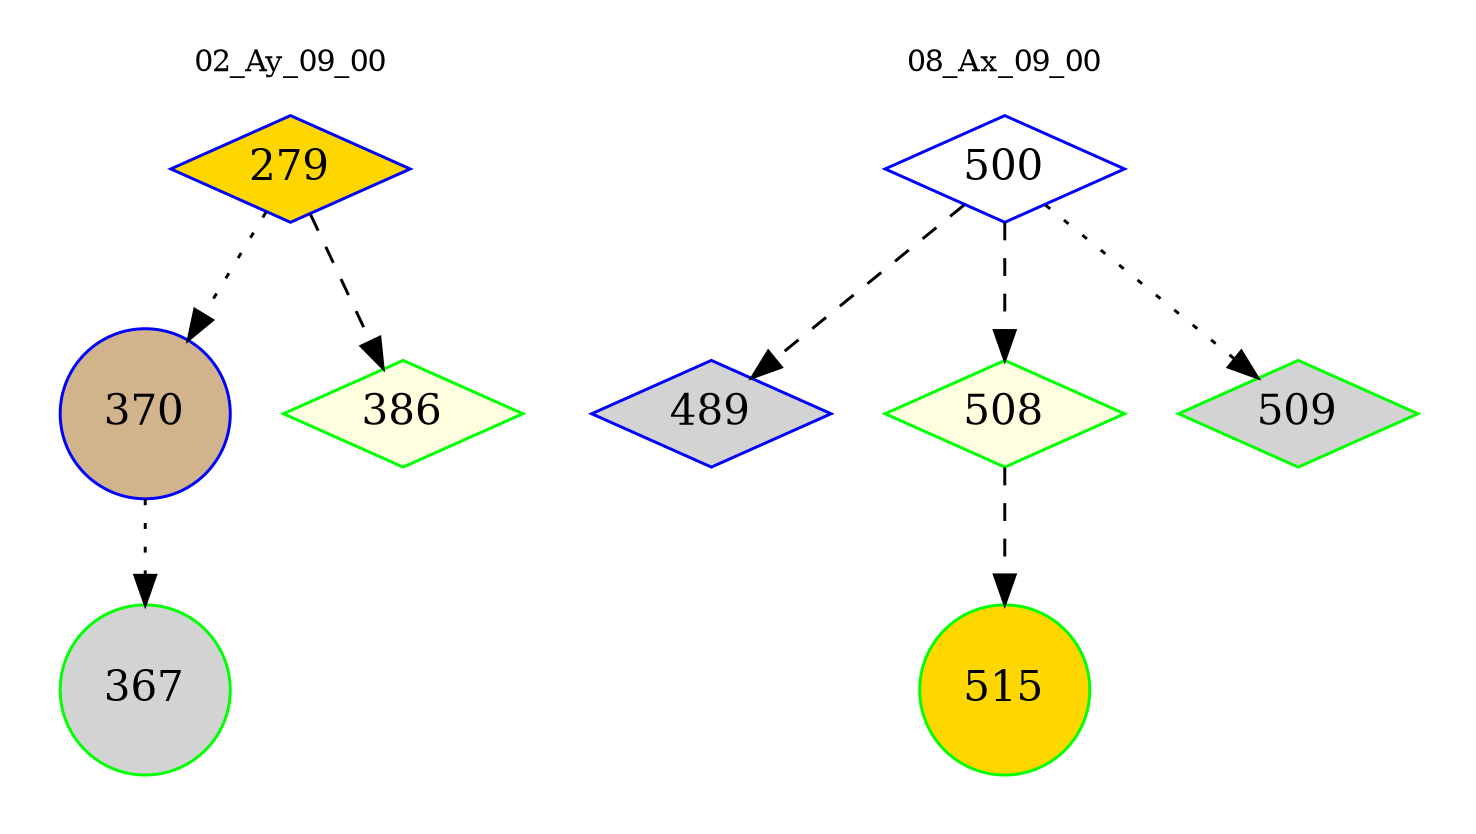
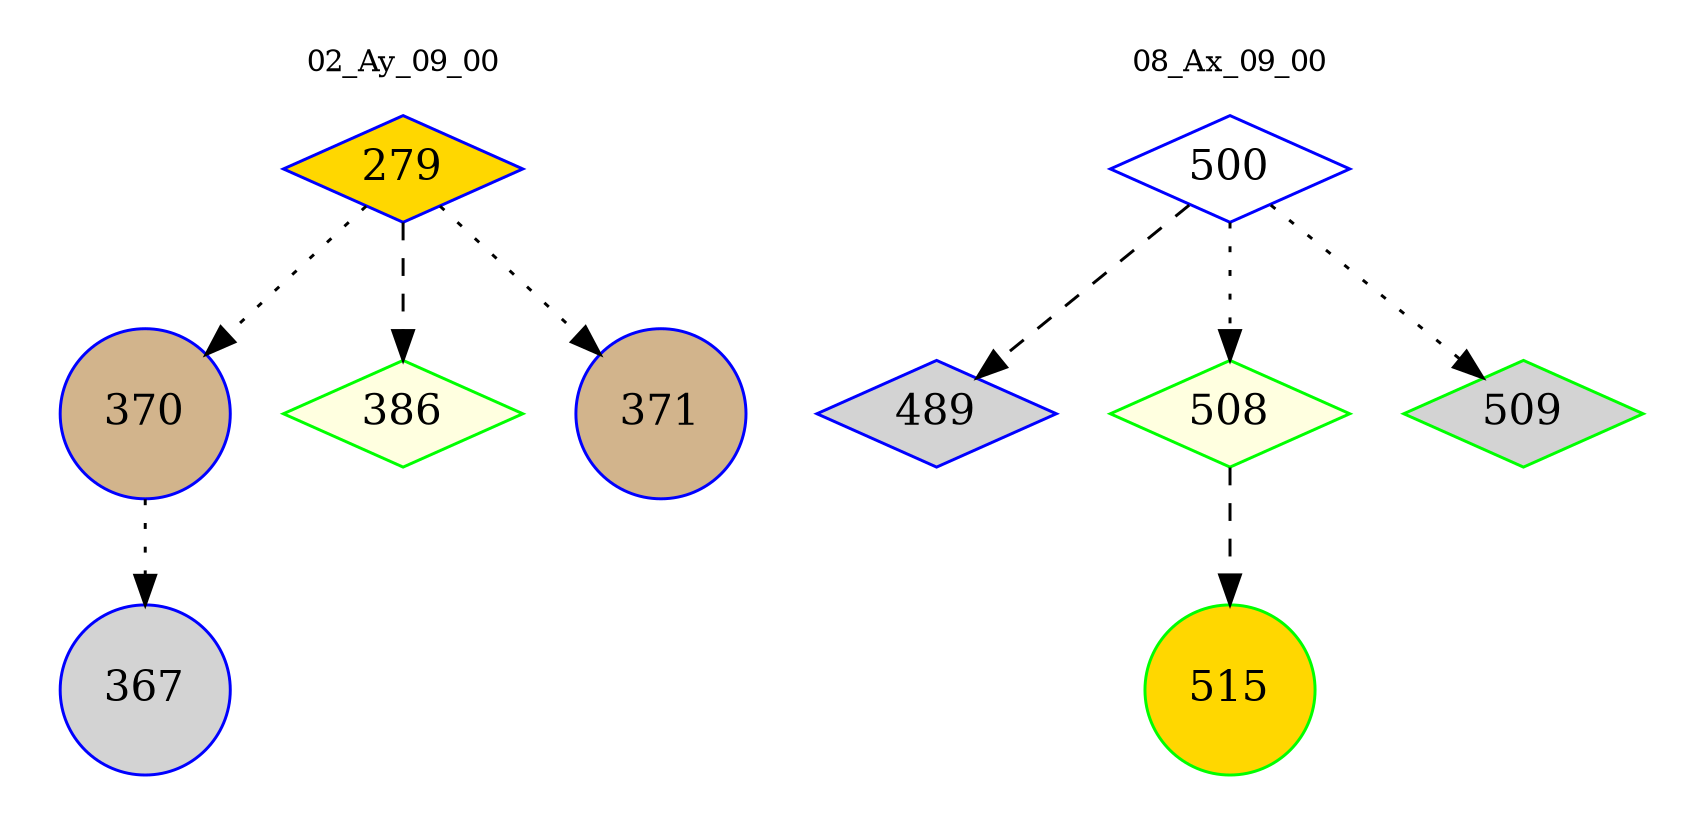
(1005, 277) -> (1230, 277)
none -> (661, 414)
(145, 690) -> (145, 690)
